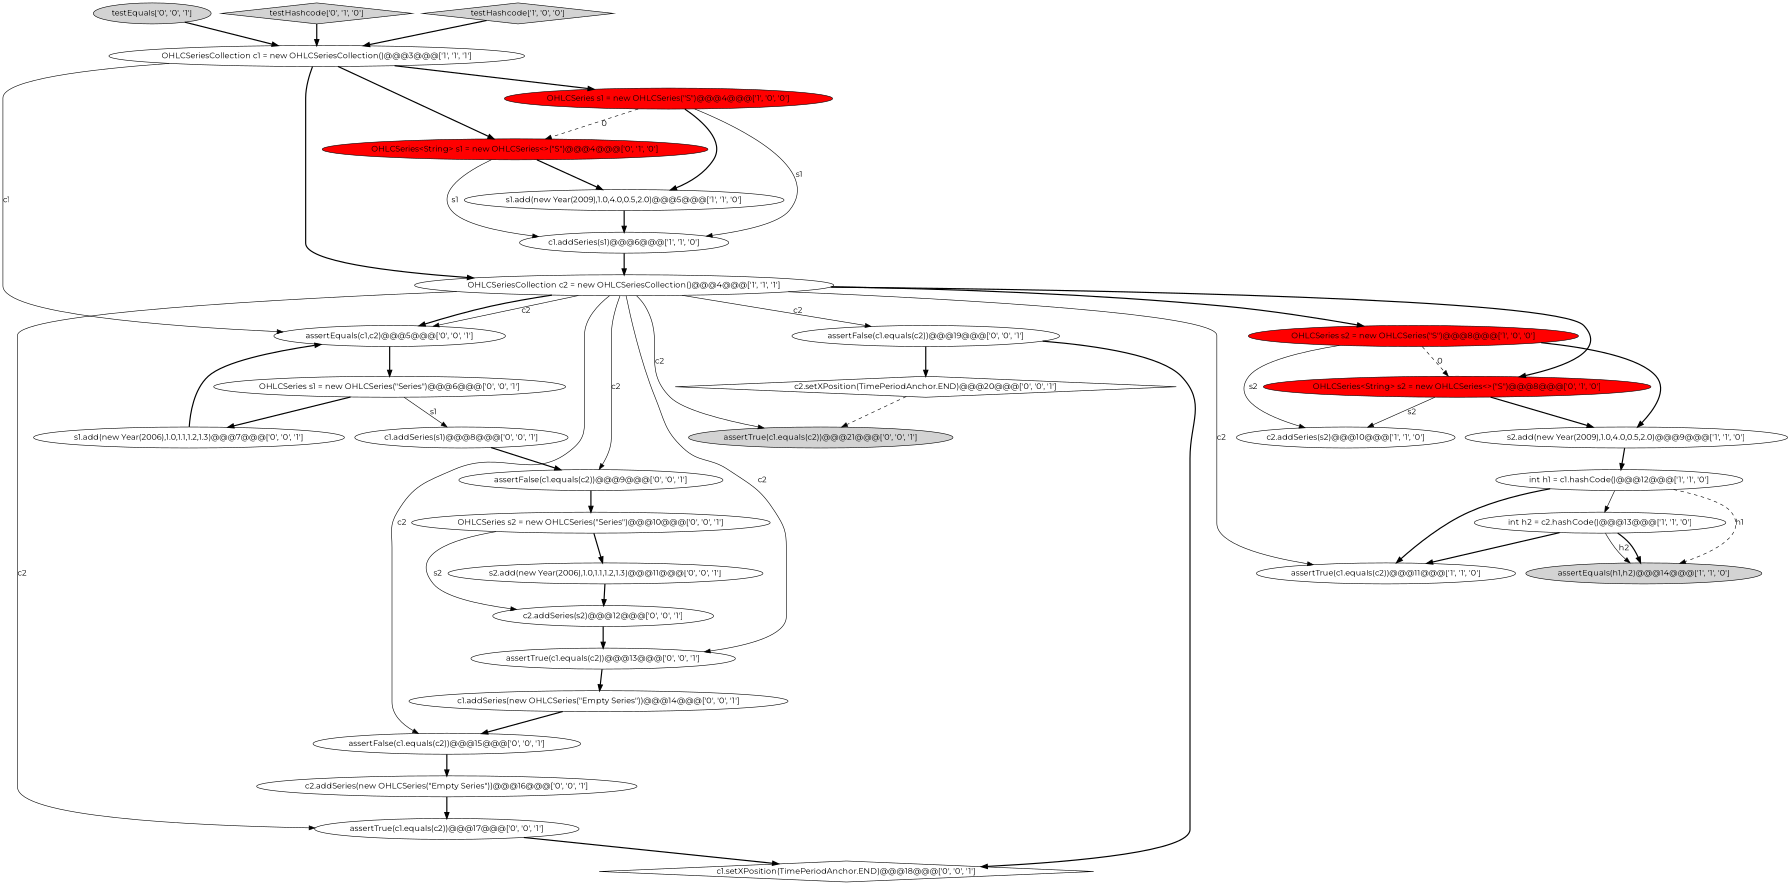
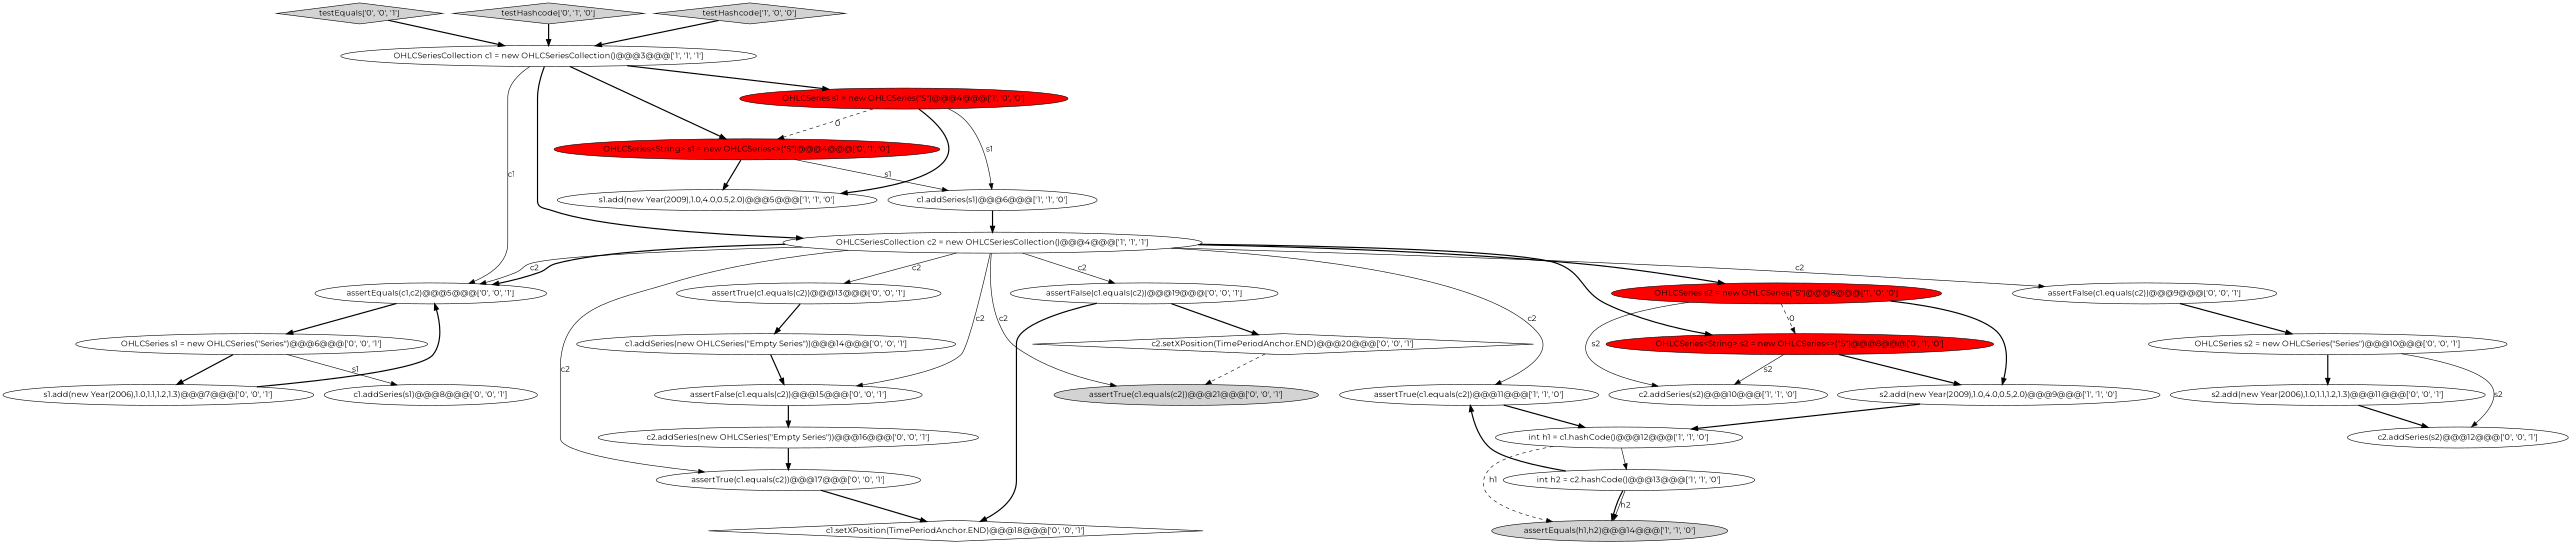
(152, 13) -> (360, 13)
(624, 218) -> none
(523, 458) -> none
(1470, 512) -> (1541, 415)
(603, 634) -> none
